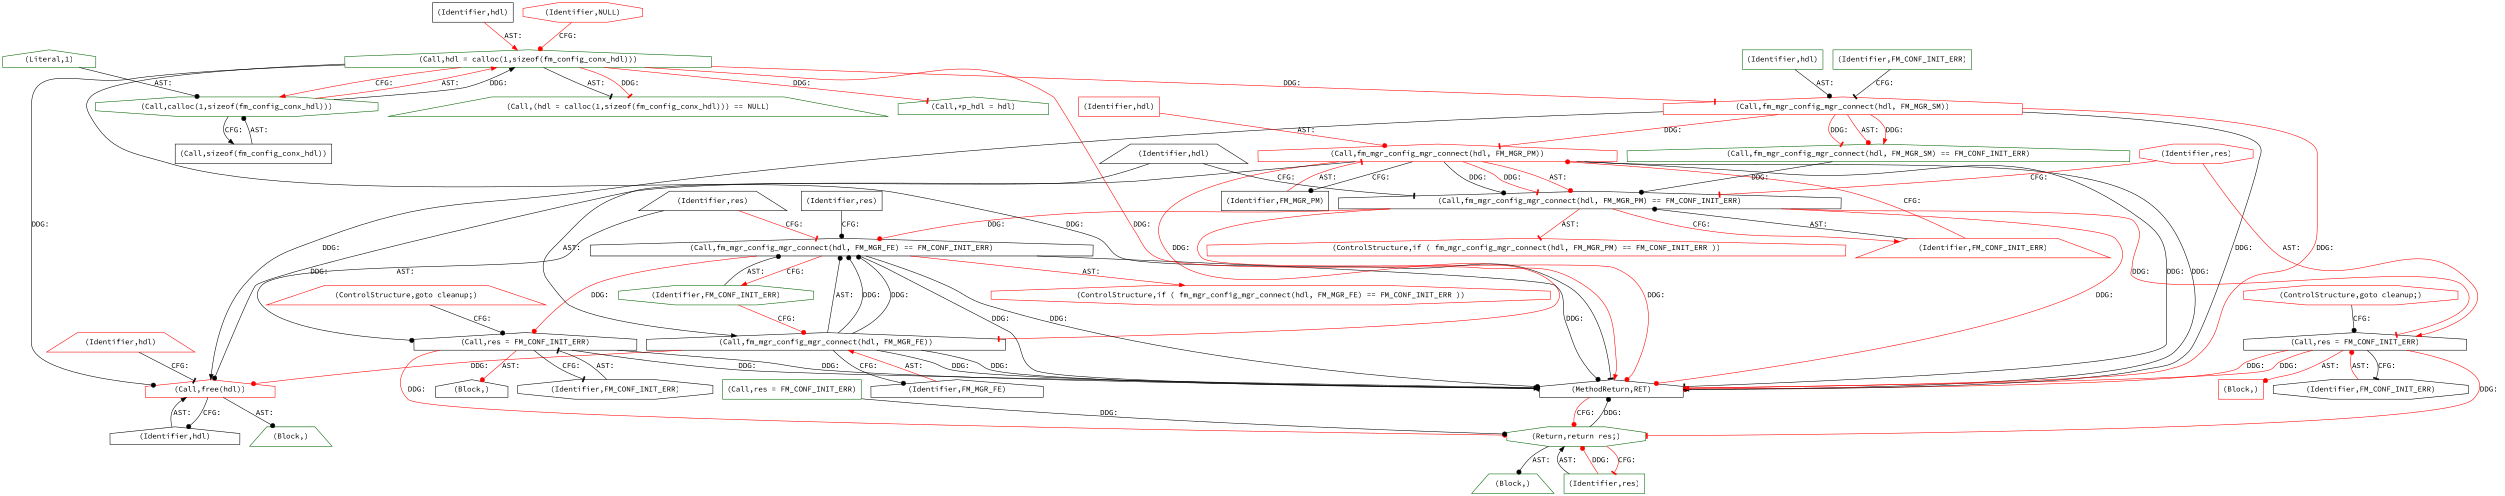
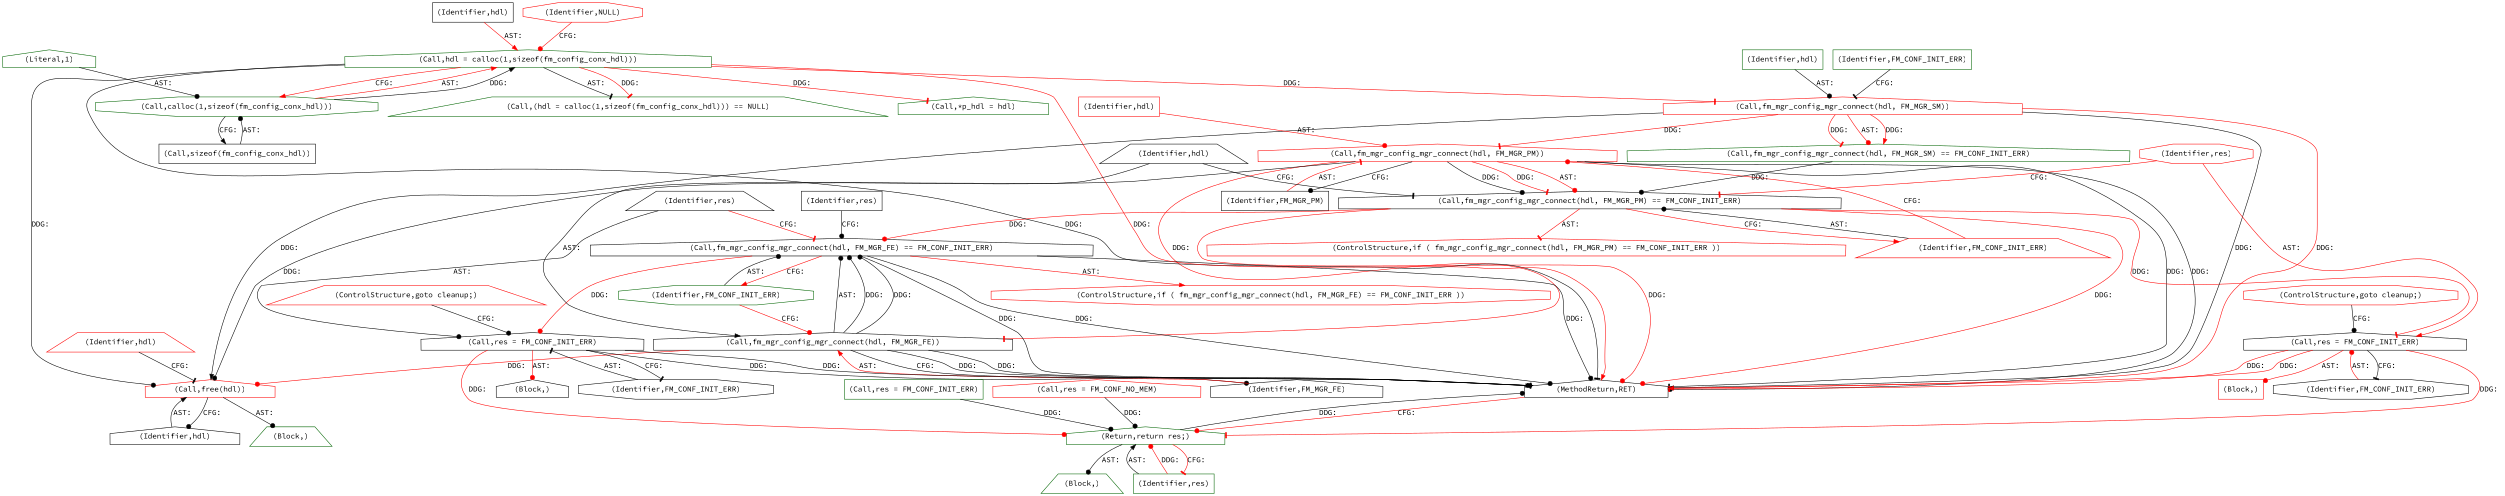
none -> (1097, 389)
(1576, 437) -> (1146, 437)
